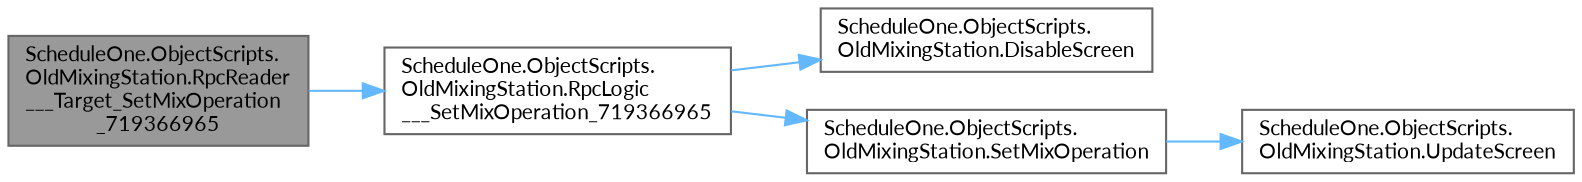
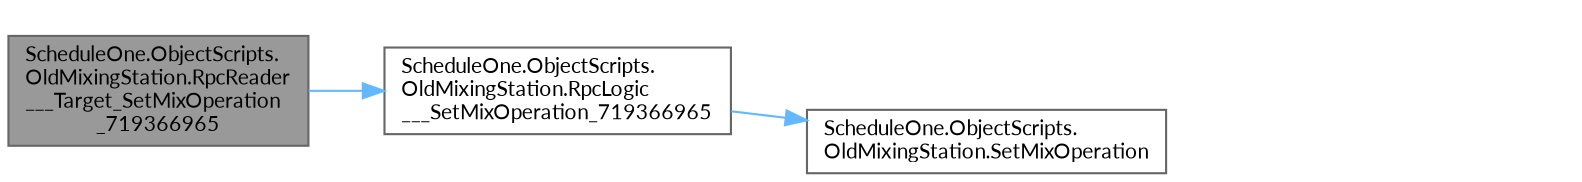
(987, 40) -> none
(1408, 142) -> none
